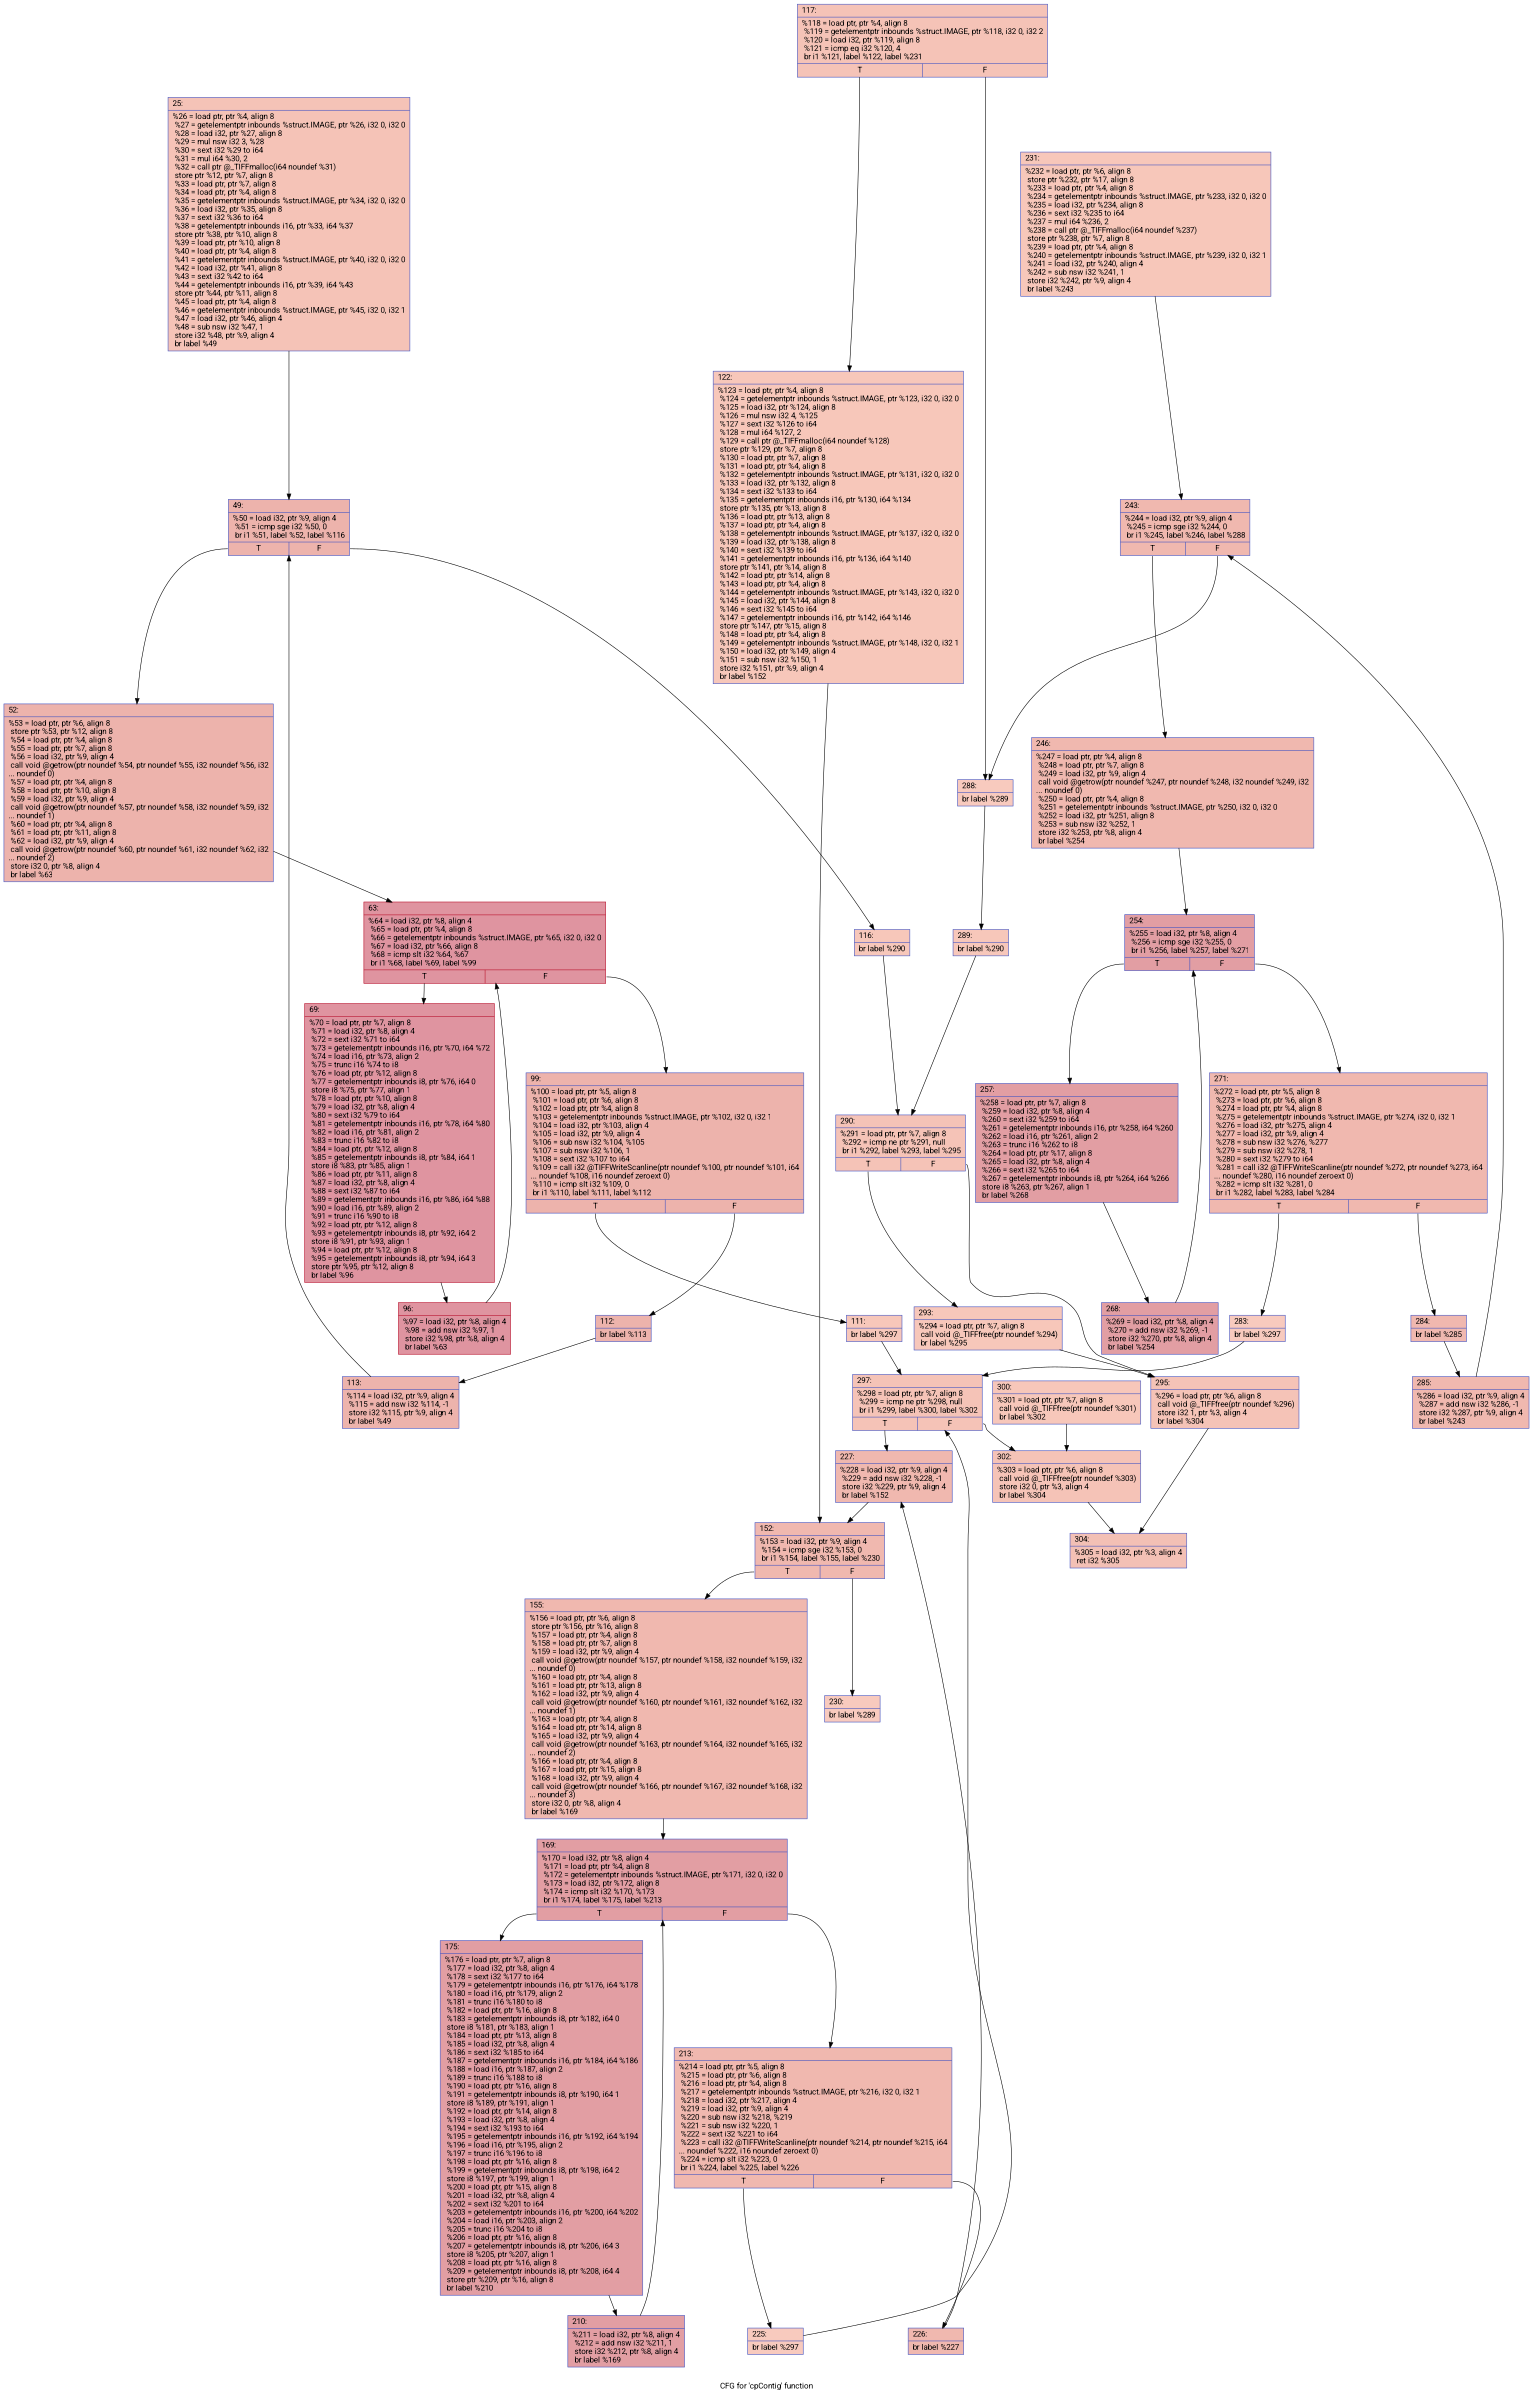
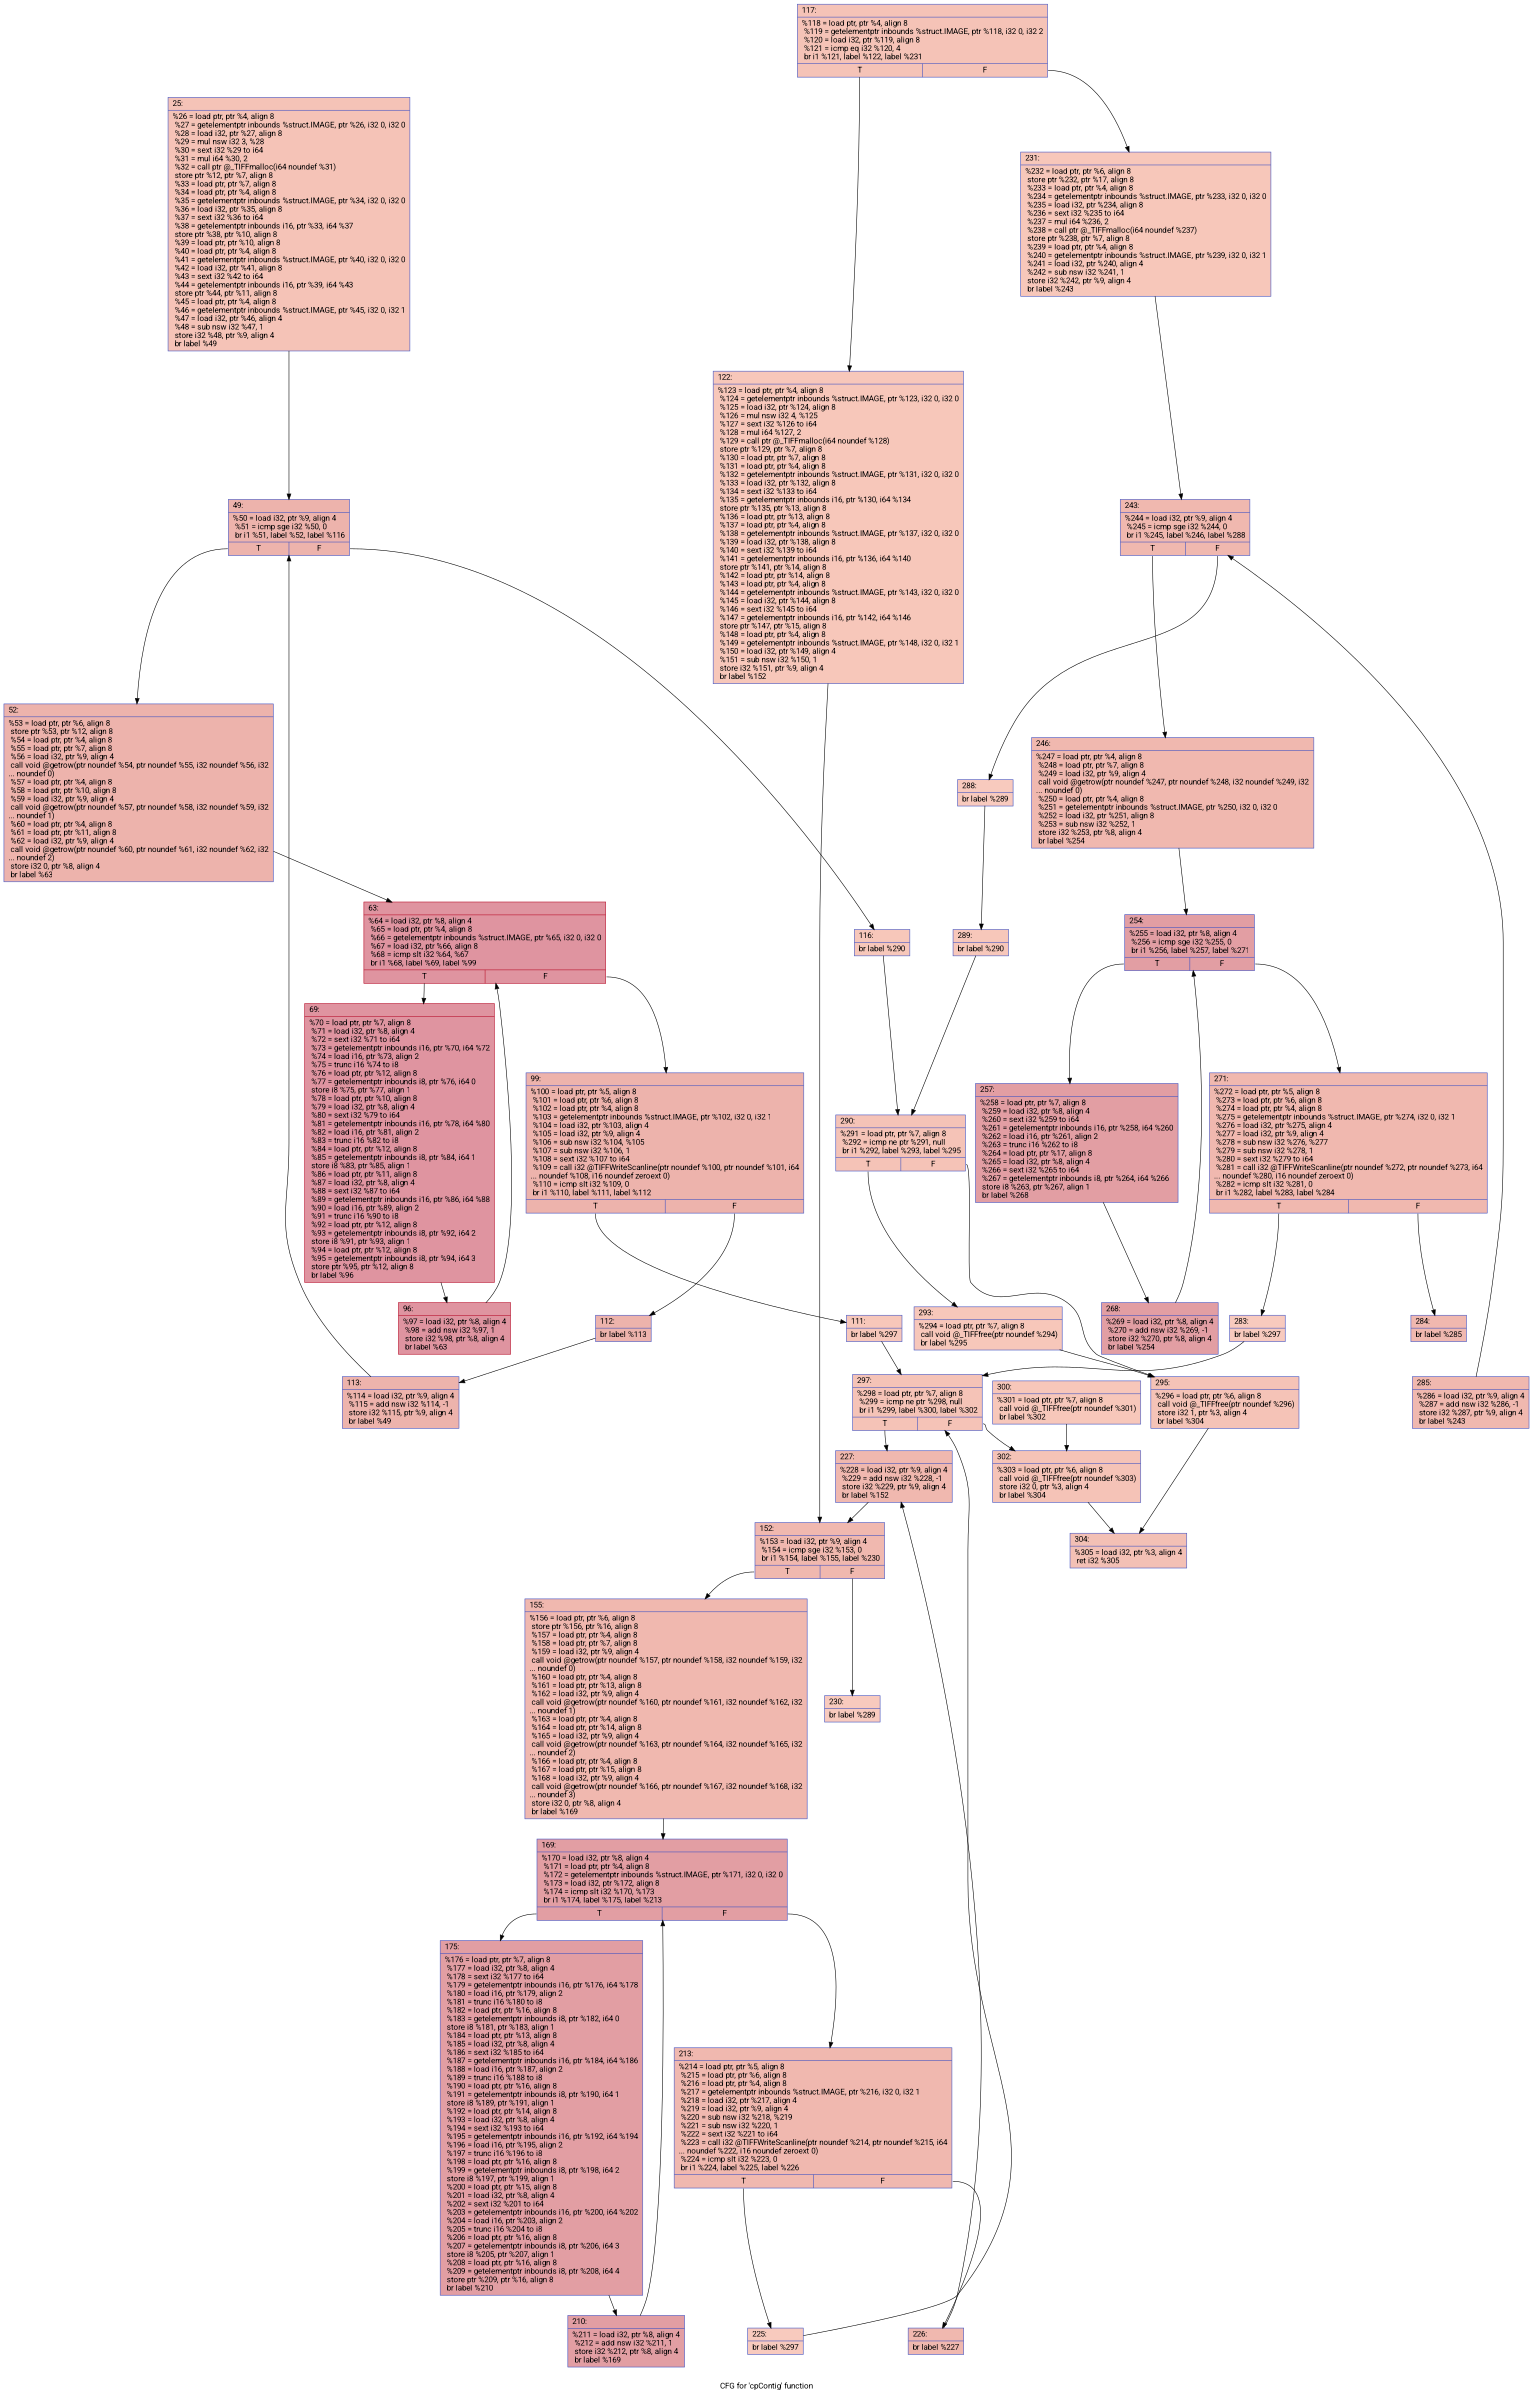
(985, 426) -> (1099, 96)
(1451, 1357) -> none
